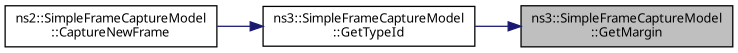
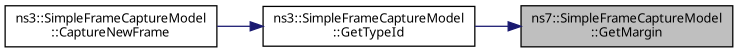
(111, 26) -> (111, 26)
(627, 26) -> (627, 26)
